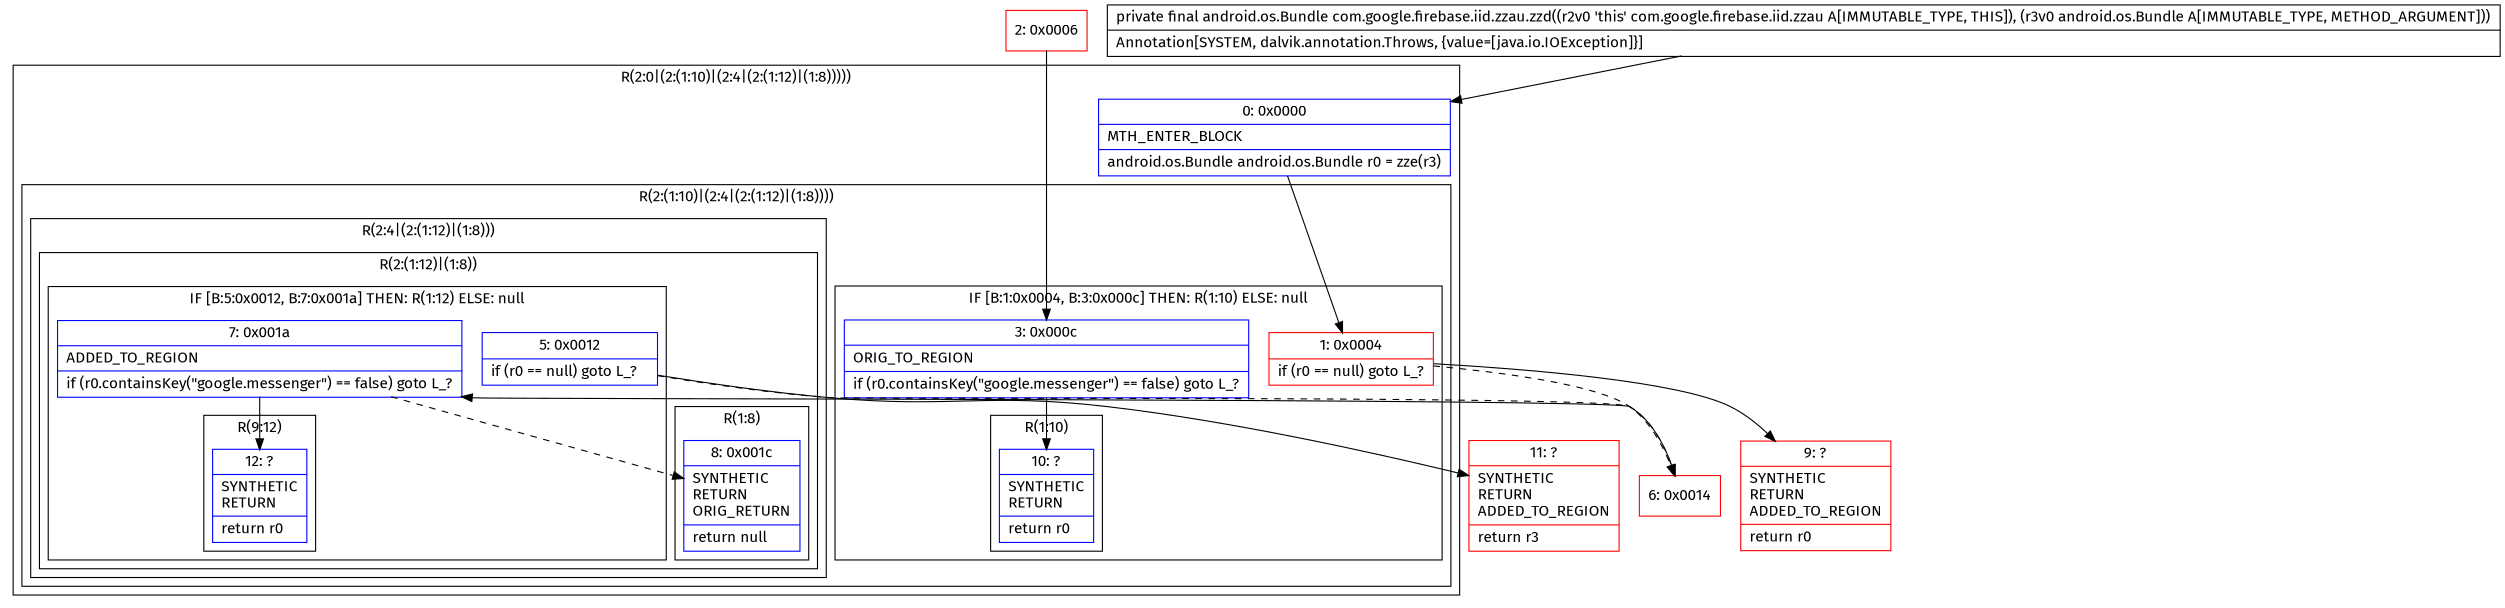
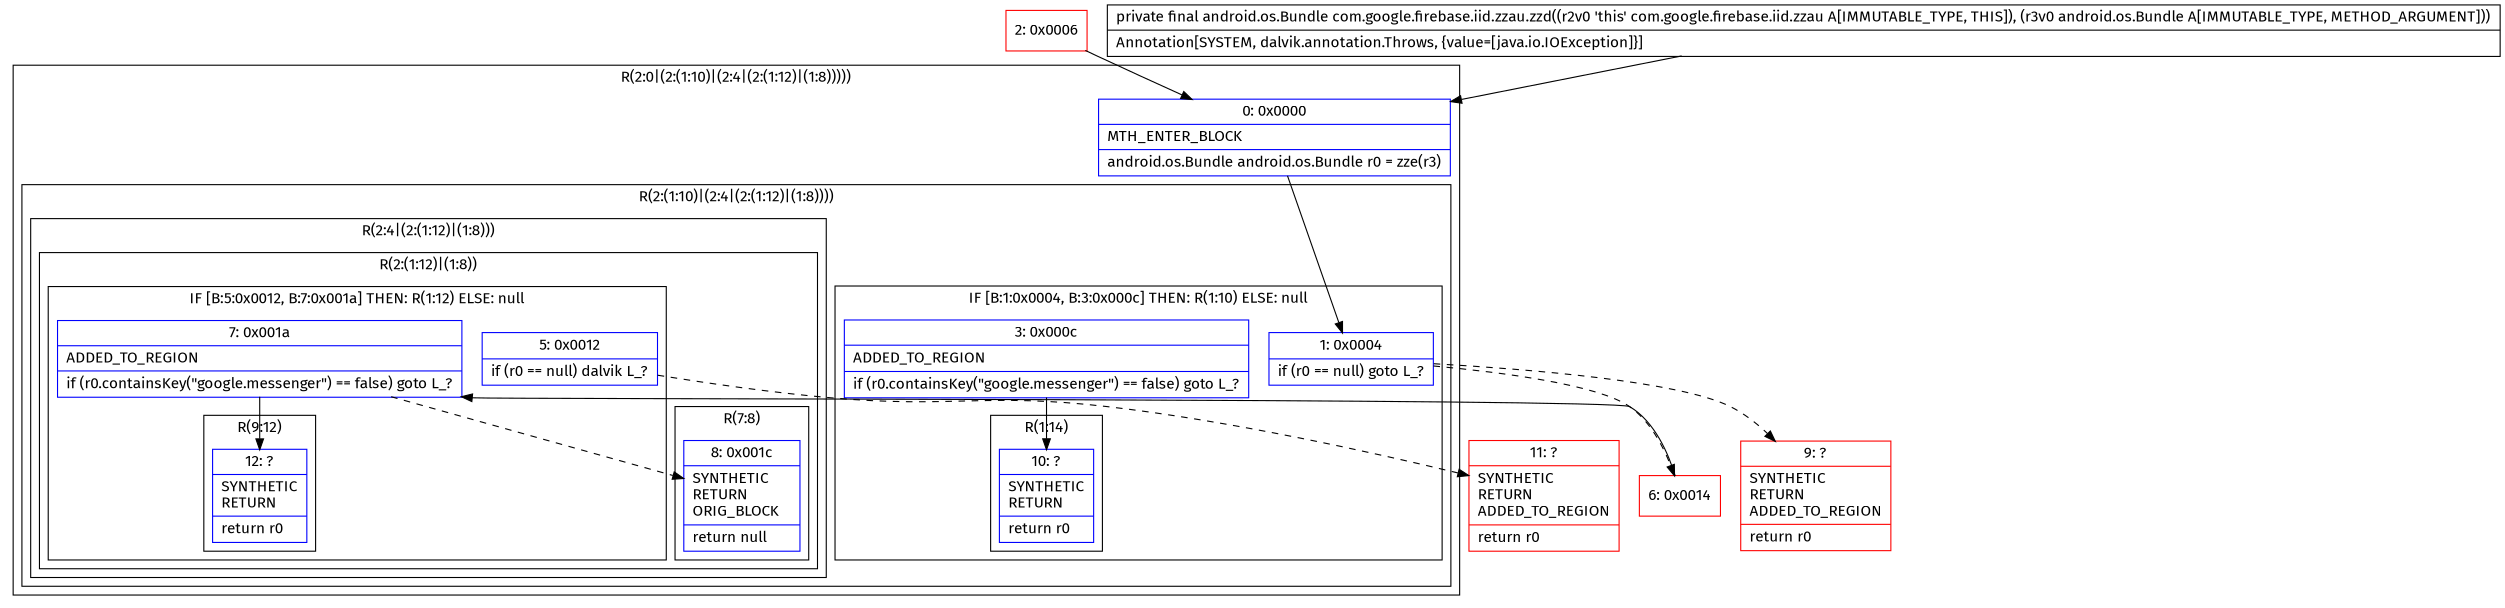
(1047, 173) -> (1134, 73)
(914, 358) -> (919, 358)
(1351, 359) -> (1351, 359)
(564, 371) -> (570, 371)
(1606, 379) -> (1606, 379)
(1180, 399) -> none
(1121, 408) -> (1121, 408)
(742, 419) -> (742, 419)
(1047, 428) -> (1047, 428)
(742, 511) -> (736, 511)
(1508, 538) -> (1509, 538)
